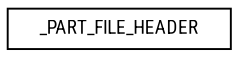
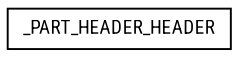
(119, 29) -> (119, 29)
